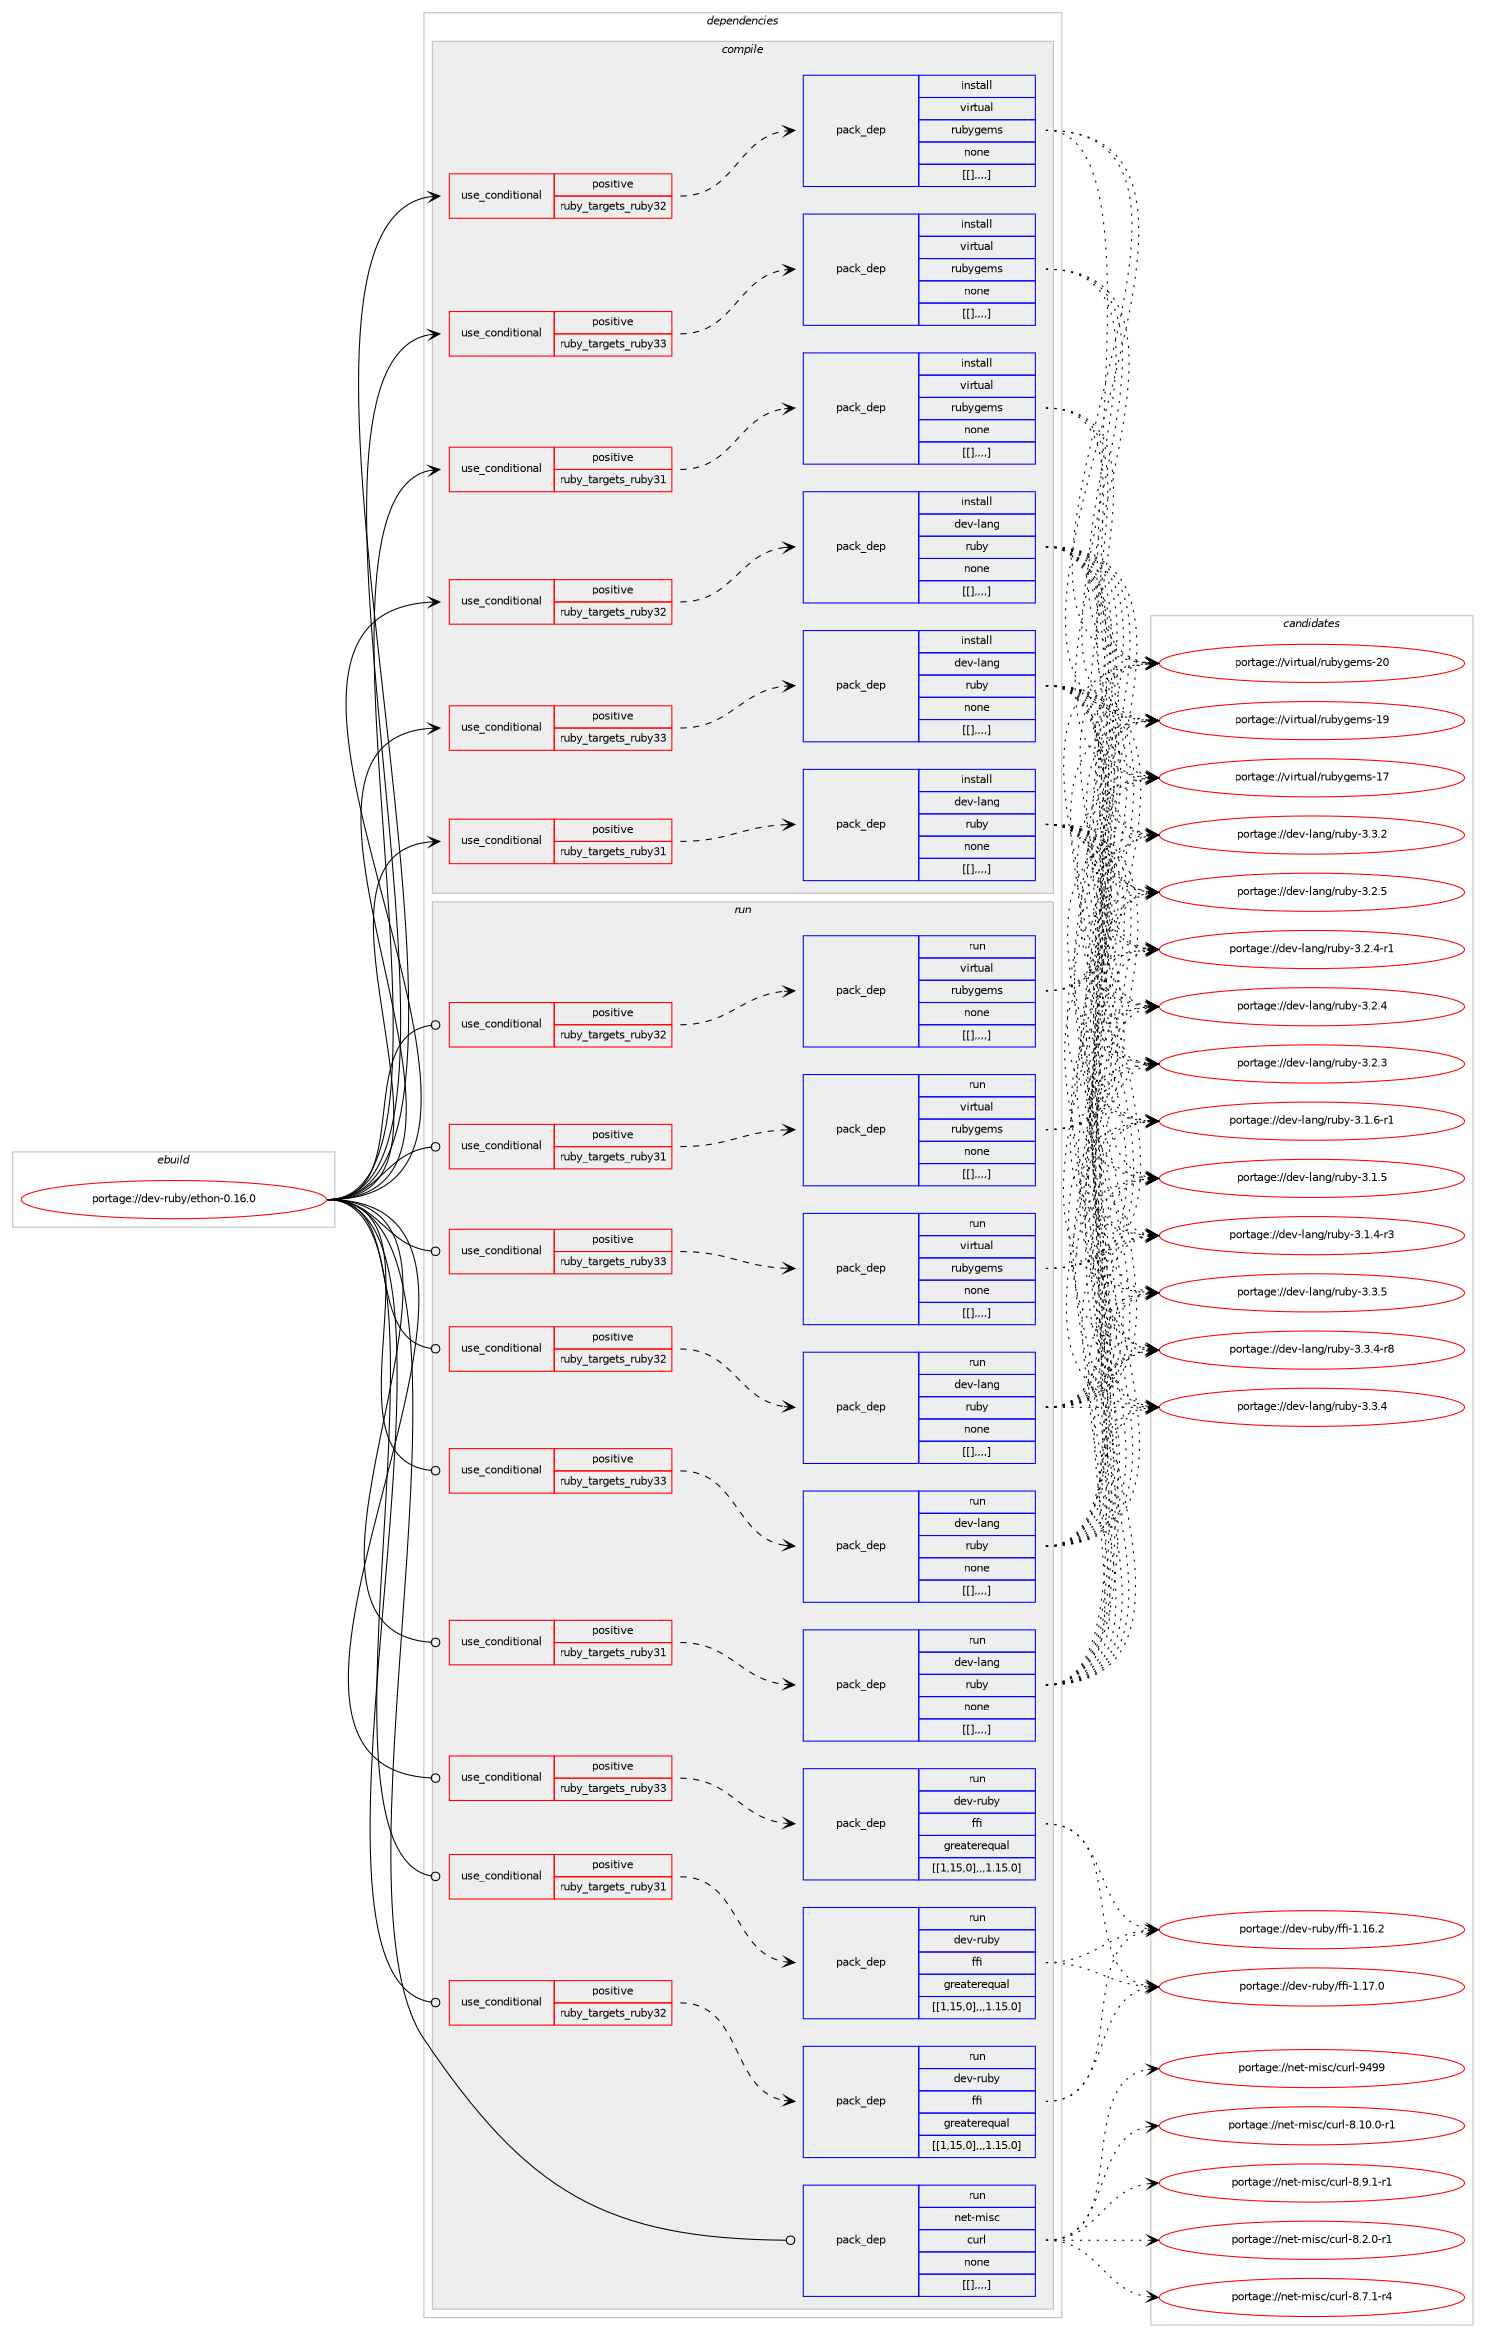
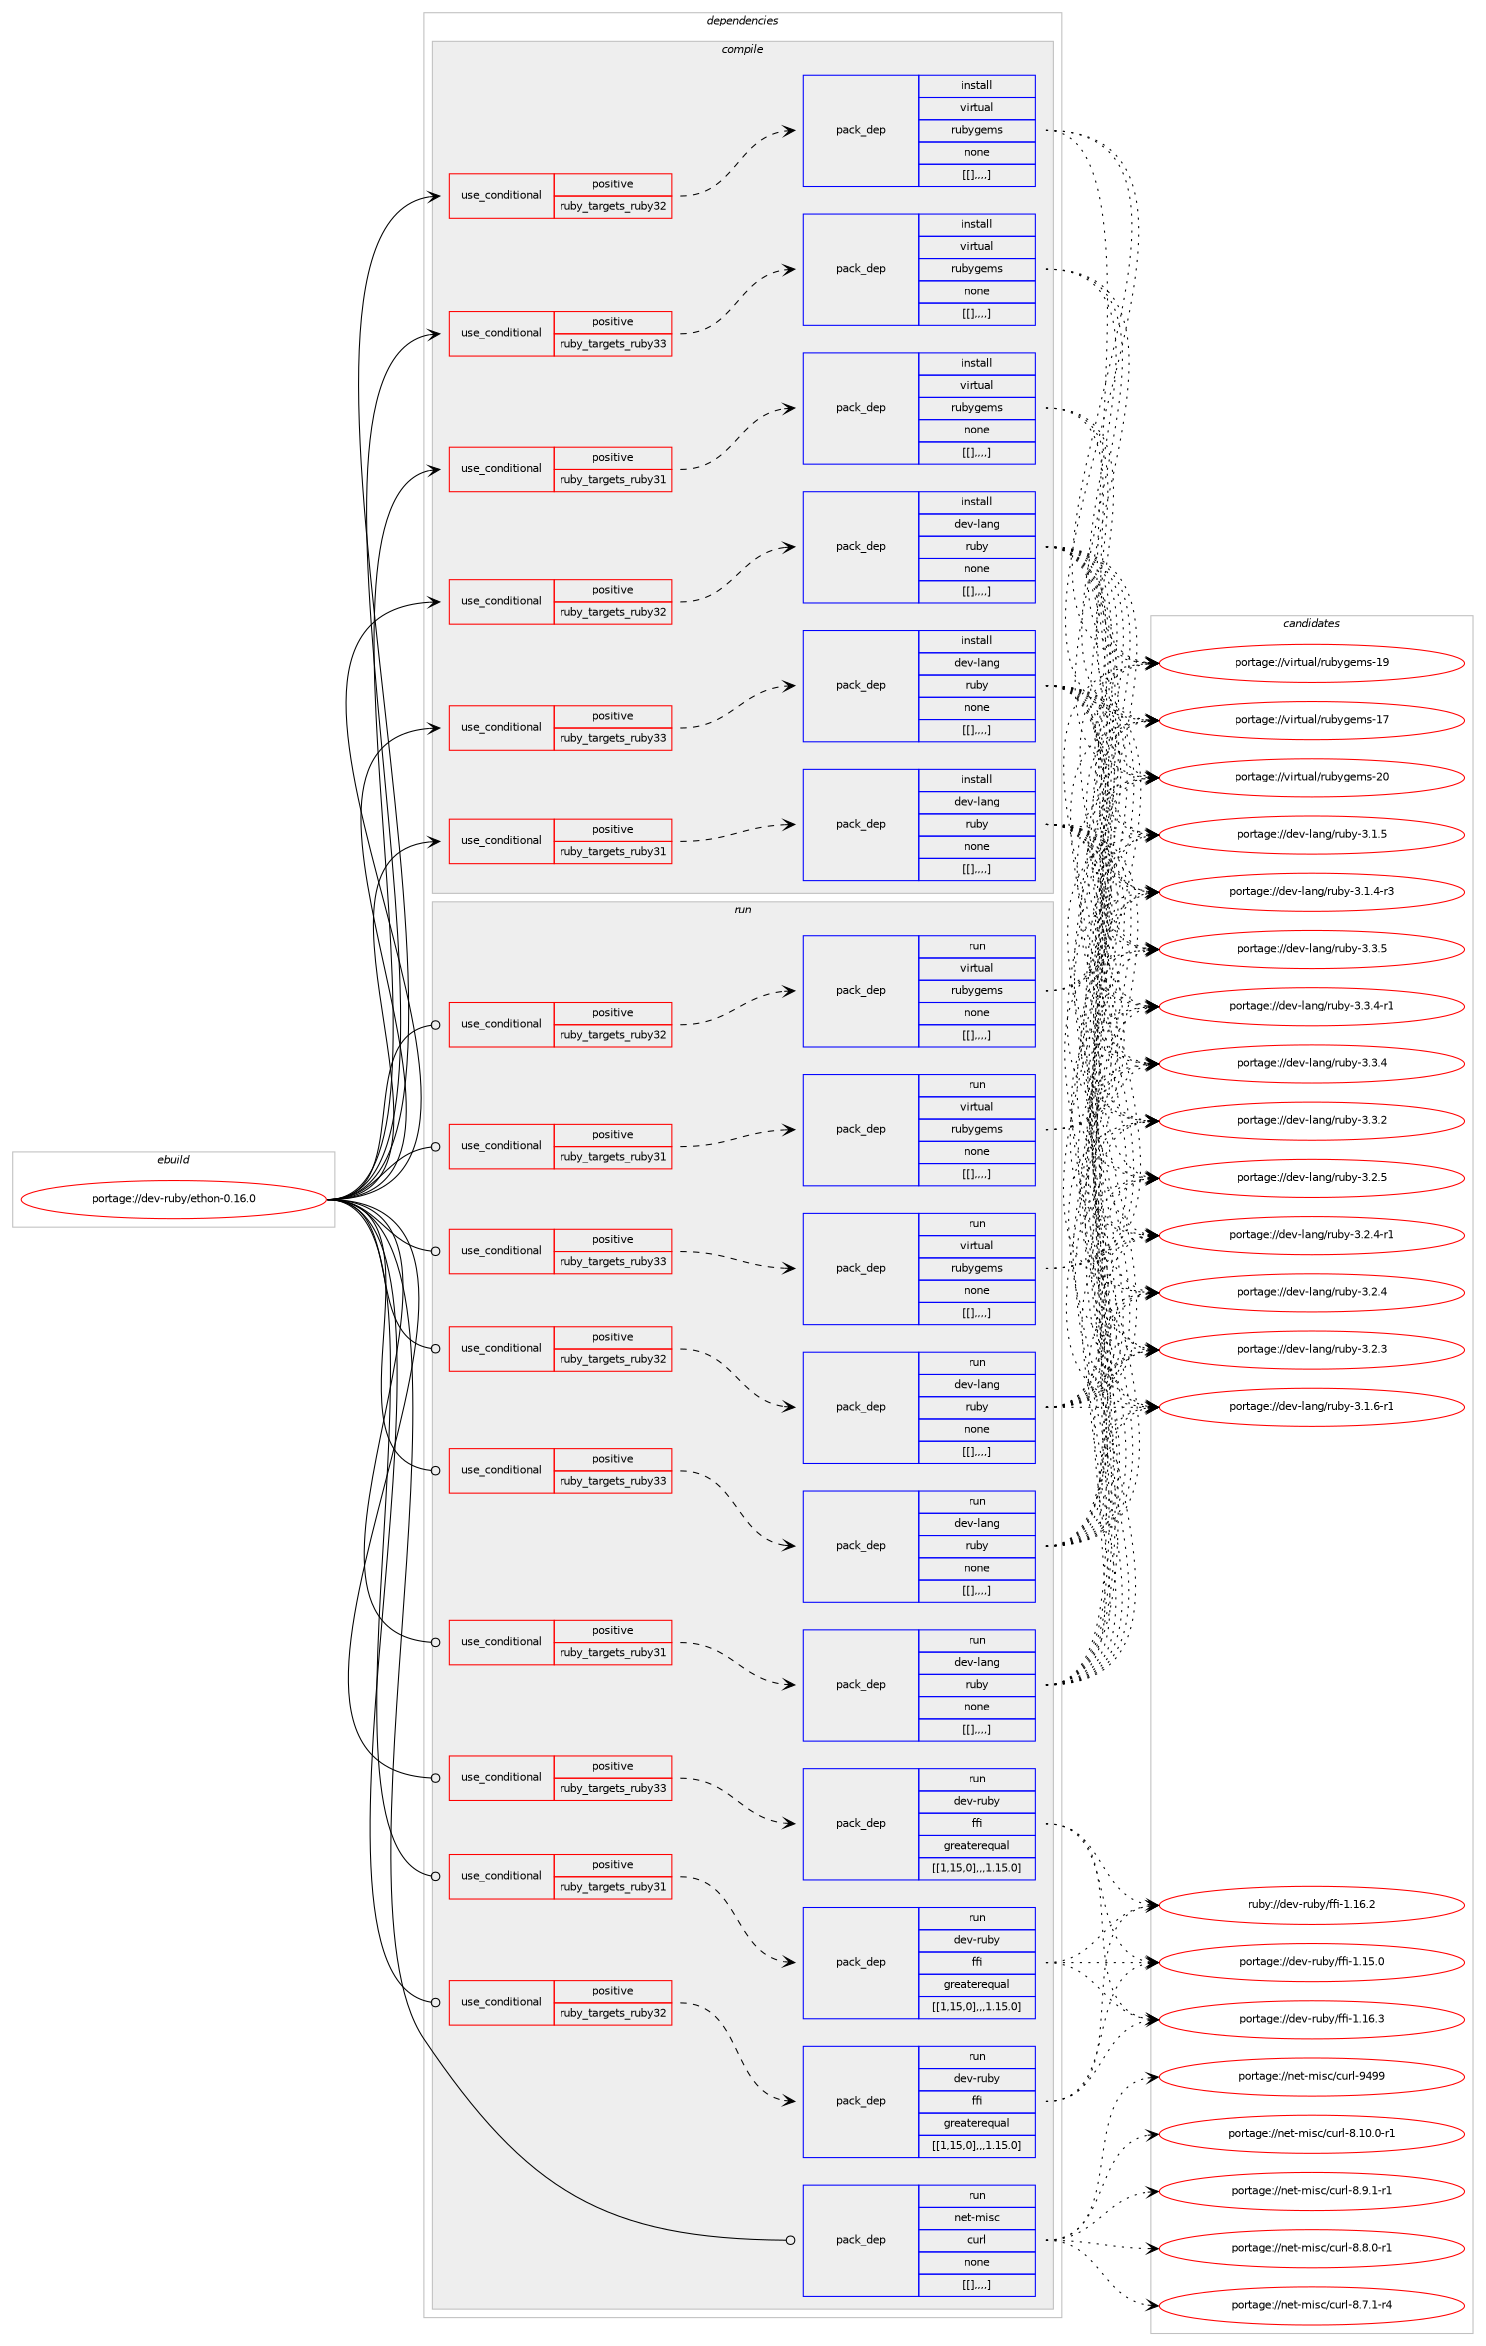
(1312, 1350) -> (1312, 1007)
(1312, 1930) -> (1312, 1905)
(1312, 1987) -> (1312, 1963)
none -> (1312, 2020)
(1312, 2240) -> (1312, 2249)
